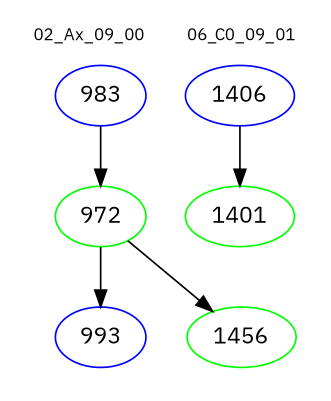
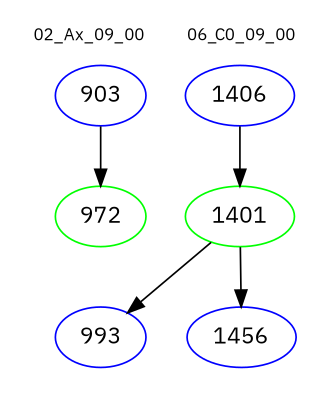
(242, 36) -> (242, 36)
(101, 96) -> (101, 96)
(148, 257) -> (241, 269)
(101, 269) -> (183, 266)
(242, 337) -> (242, 337)
